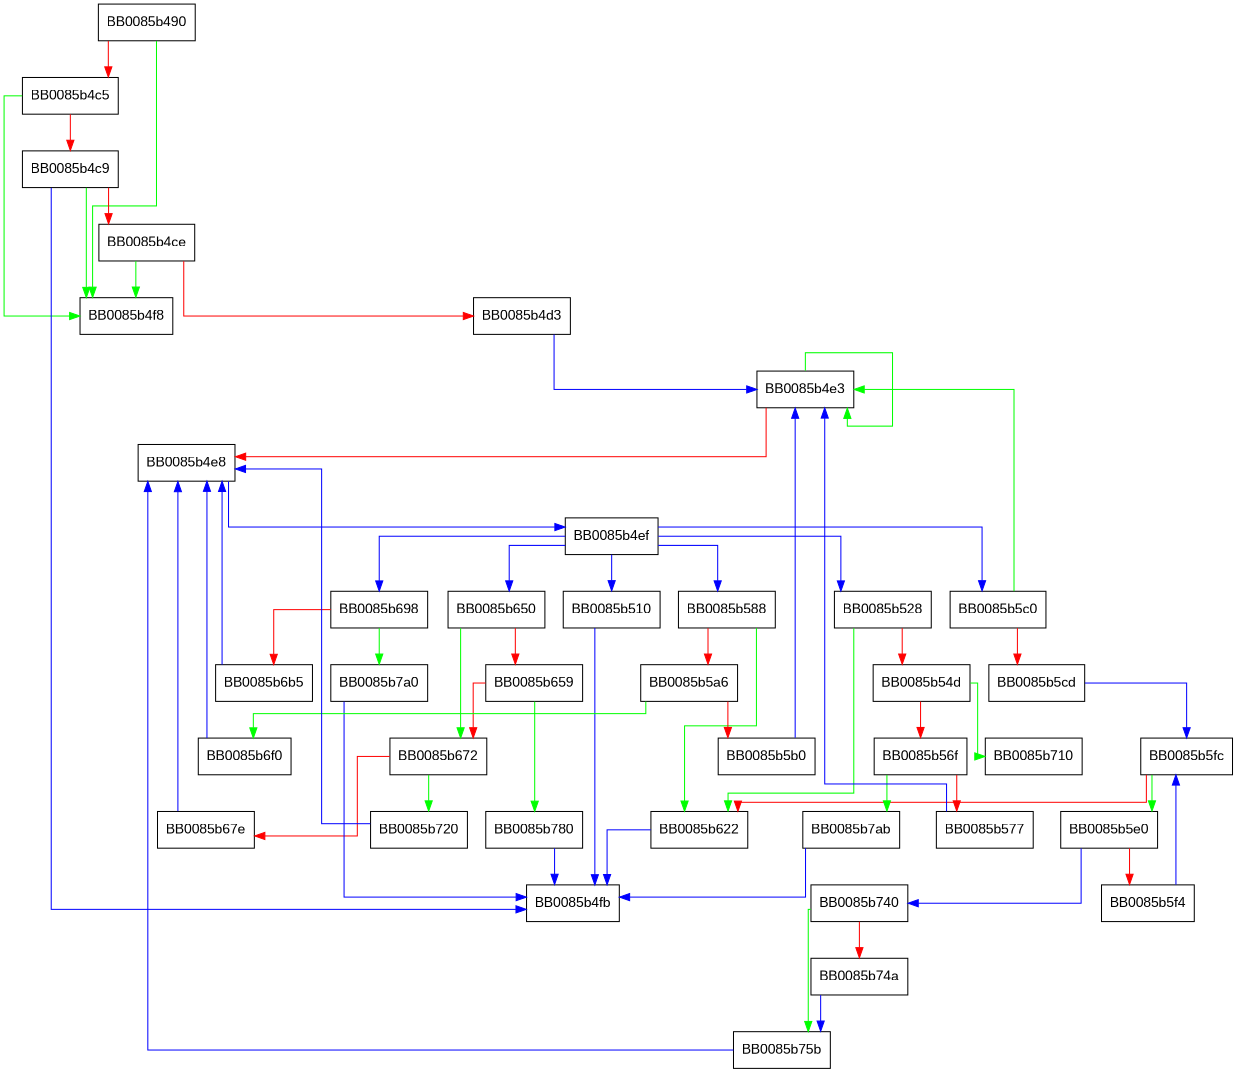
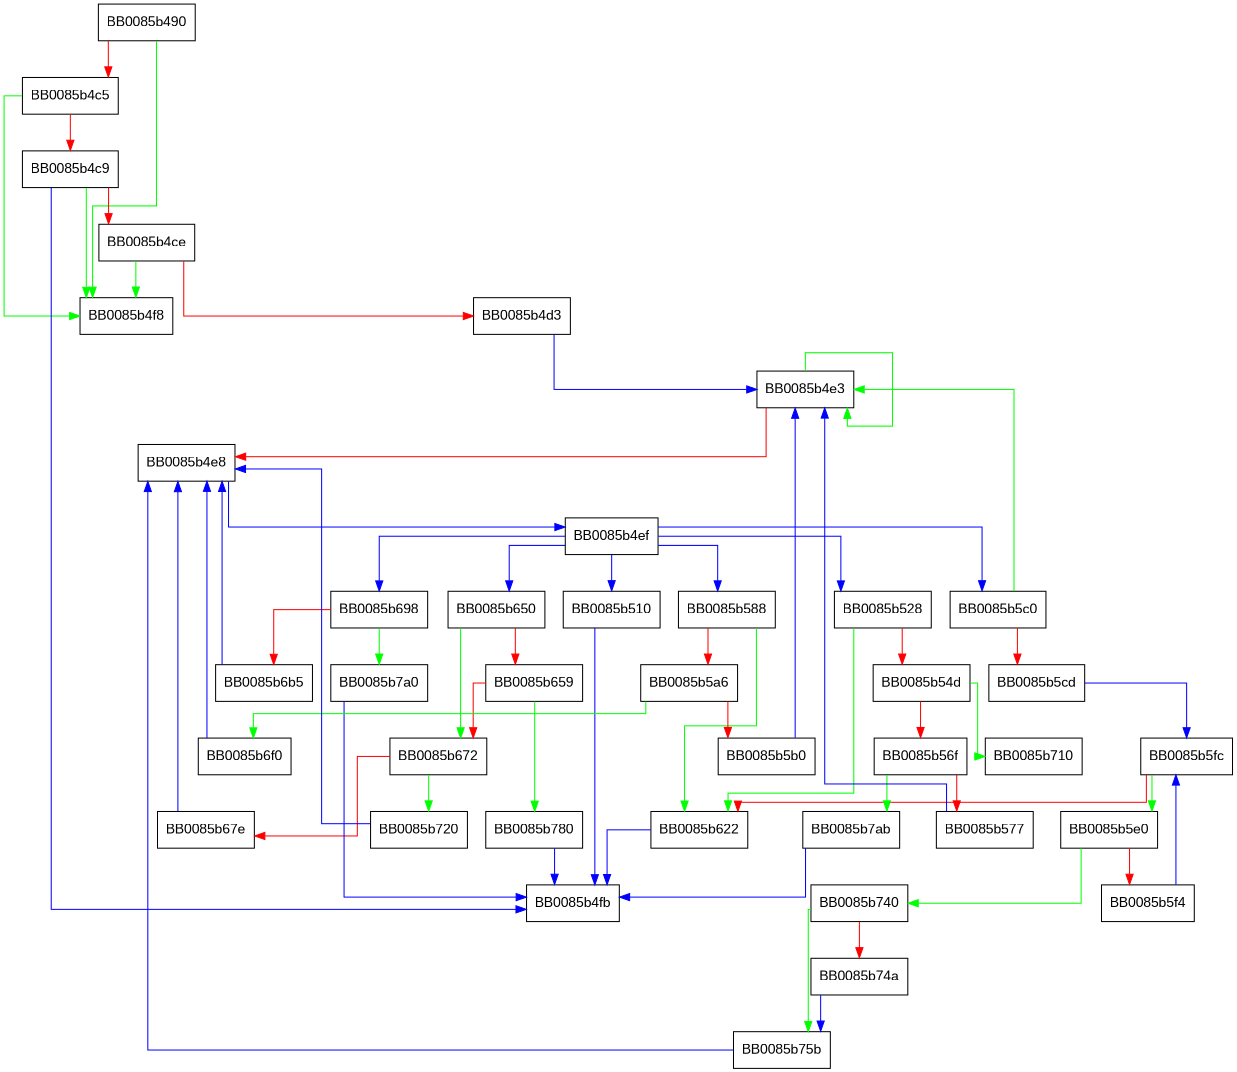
(1027, 903) -> (1027, 903)
